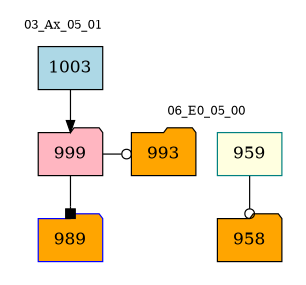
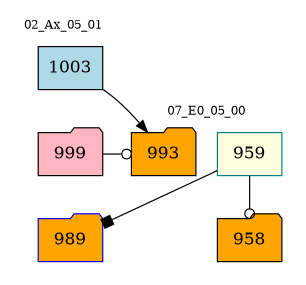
(63, 26) -> (63, 26)
(70, 105) -> (129, 112)
(207, 112) -> (207, 112)
(70, 191) -> (166, 195)
